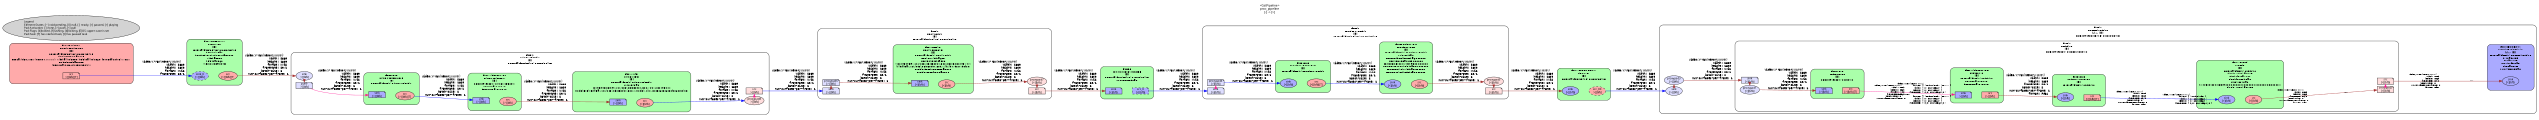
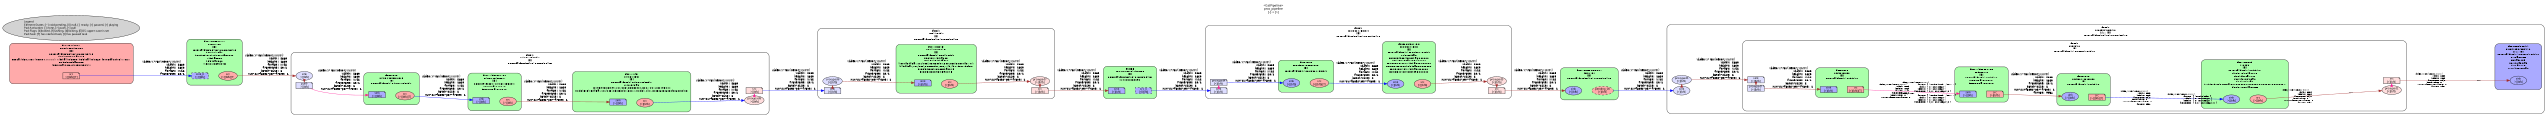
(200, 76) -> (200, 76)
(831, 83) -> (833, 81)
(2385, 89) -> (2392, 90)
(1750, 90) -> (1756, 88)
(1597, 91) -> (1603, 91)
